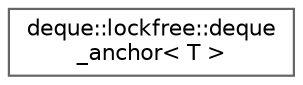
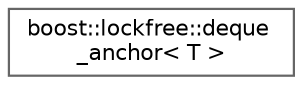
(151, 42) -> (151, 42)
